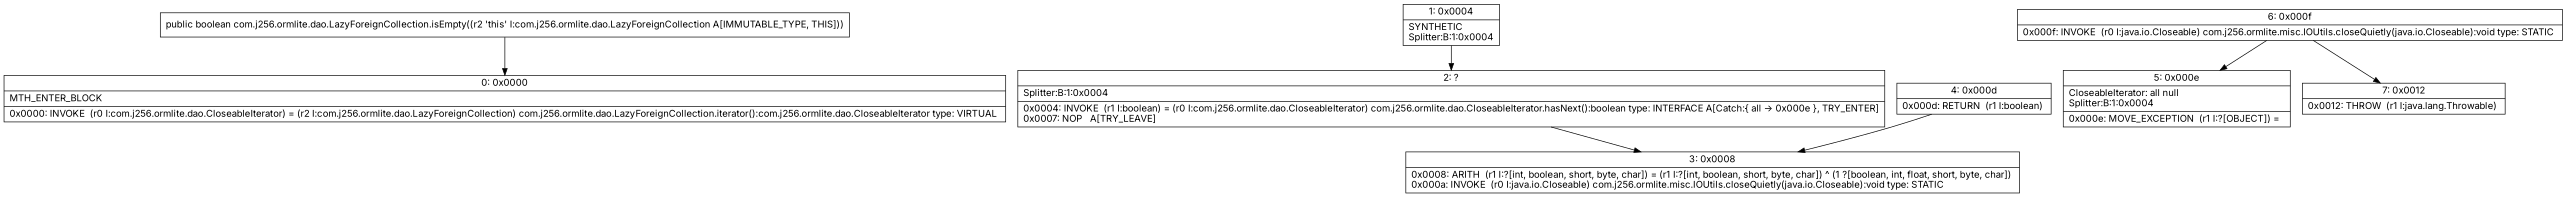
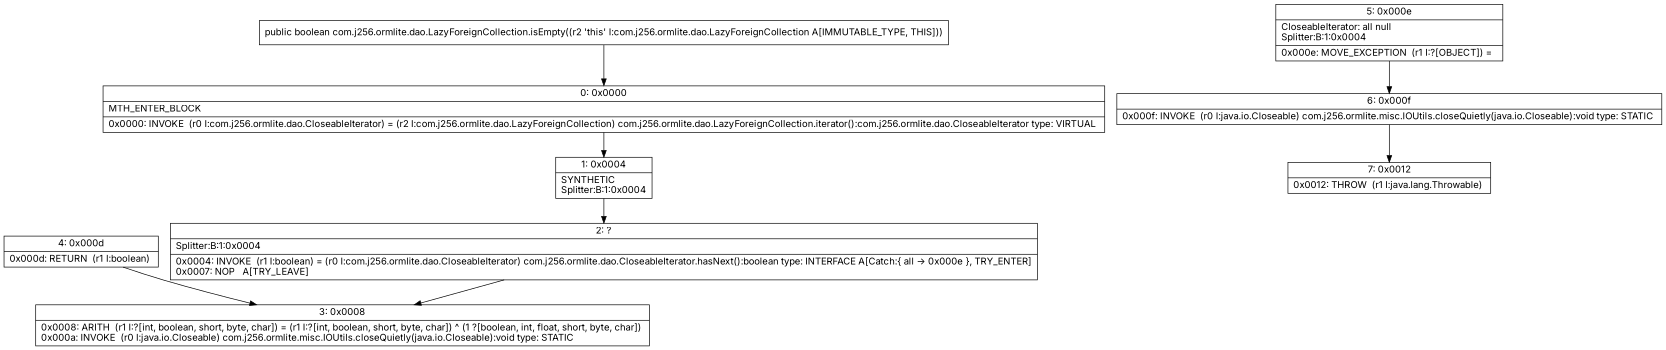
(2246, 53) -> (1389, 74)
none -> (604, 141)
